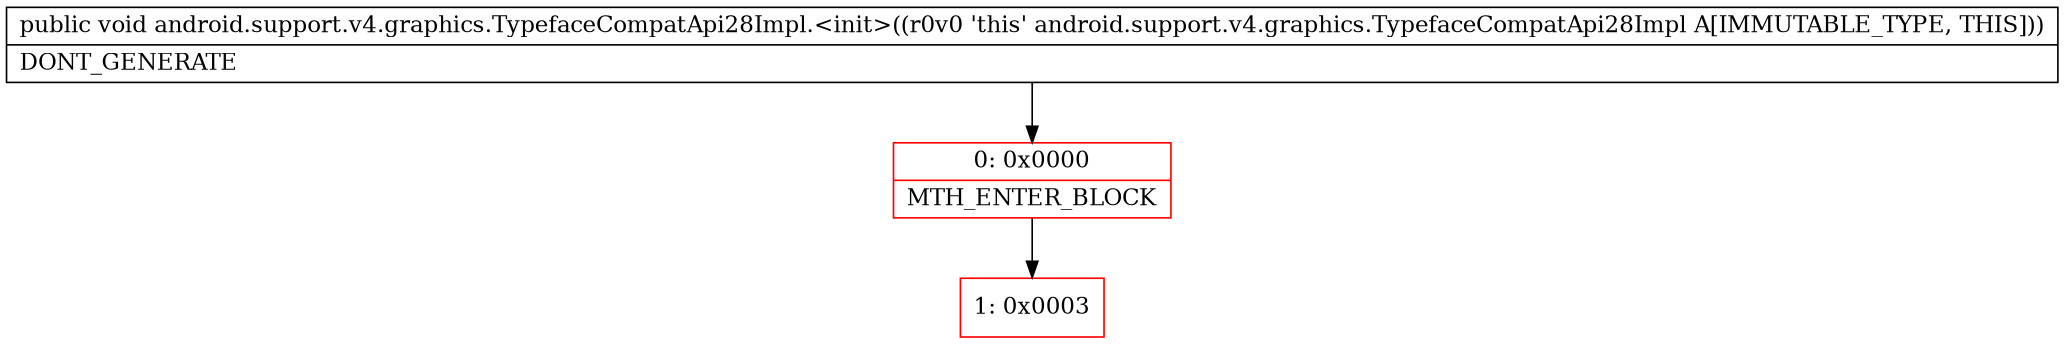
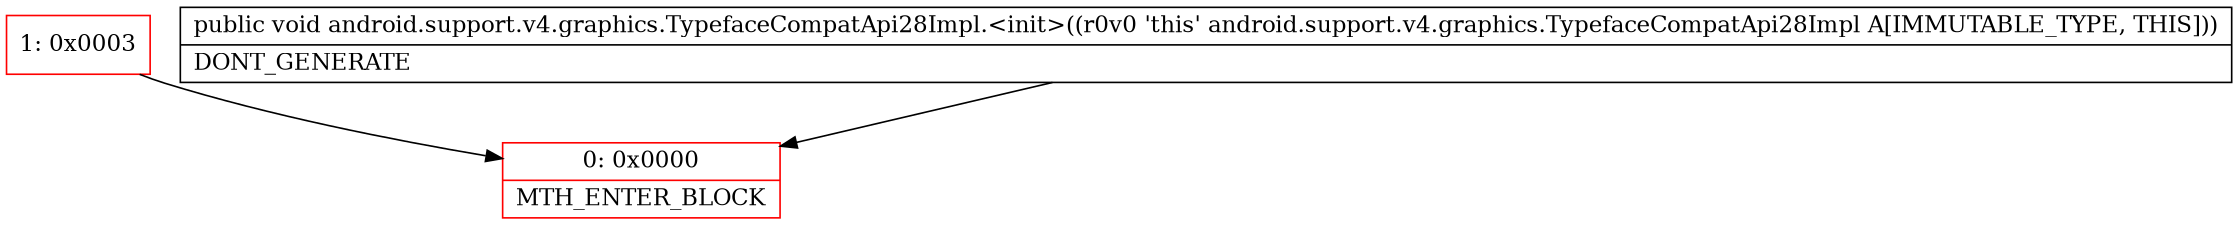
(1032, 240) -> (311, 122)
